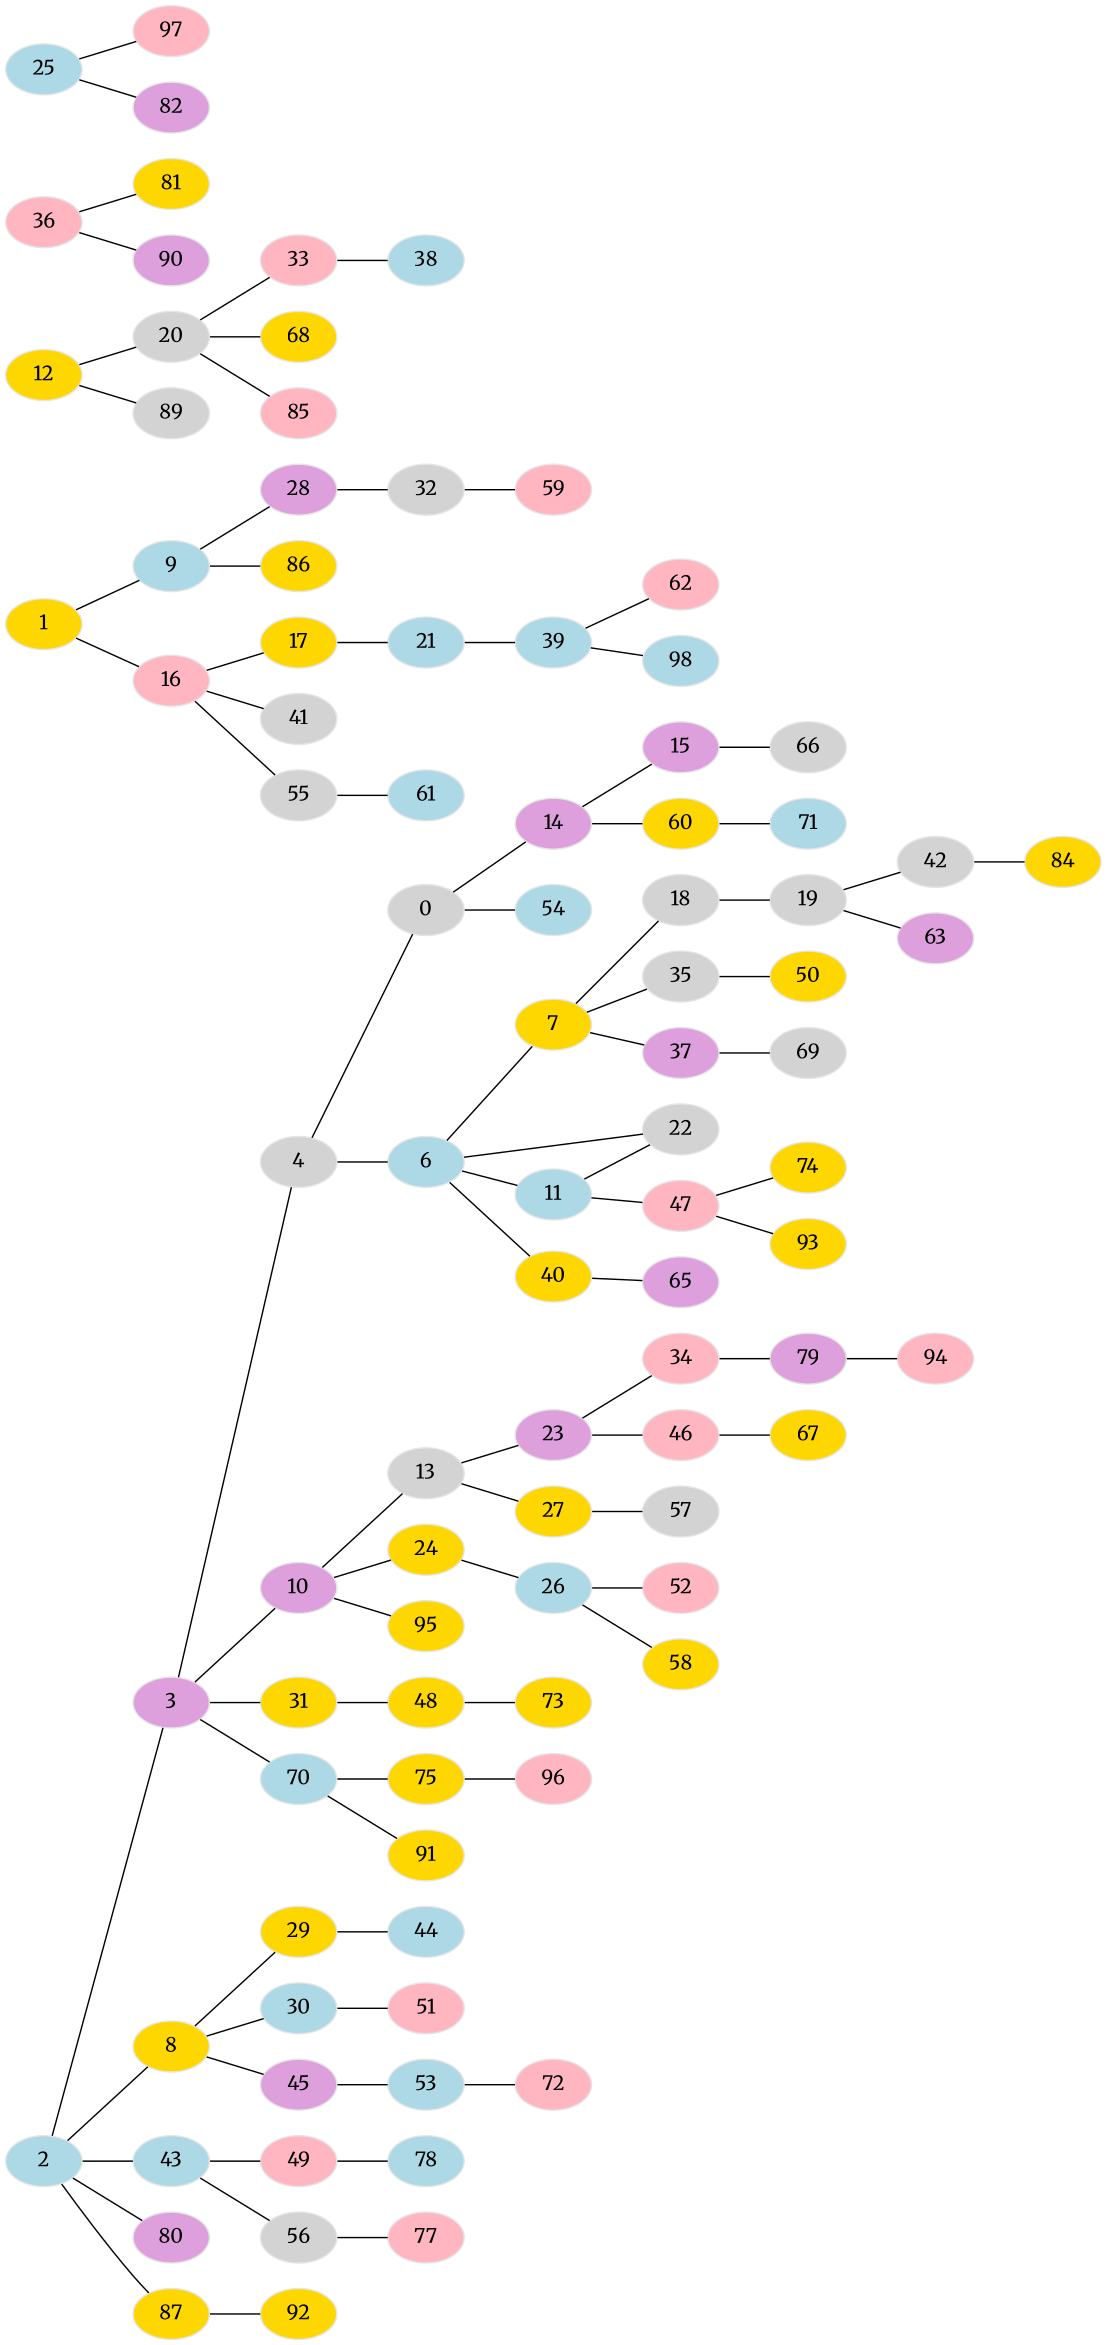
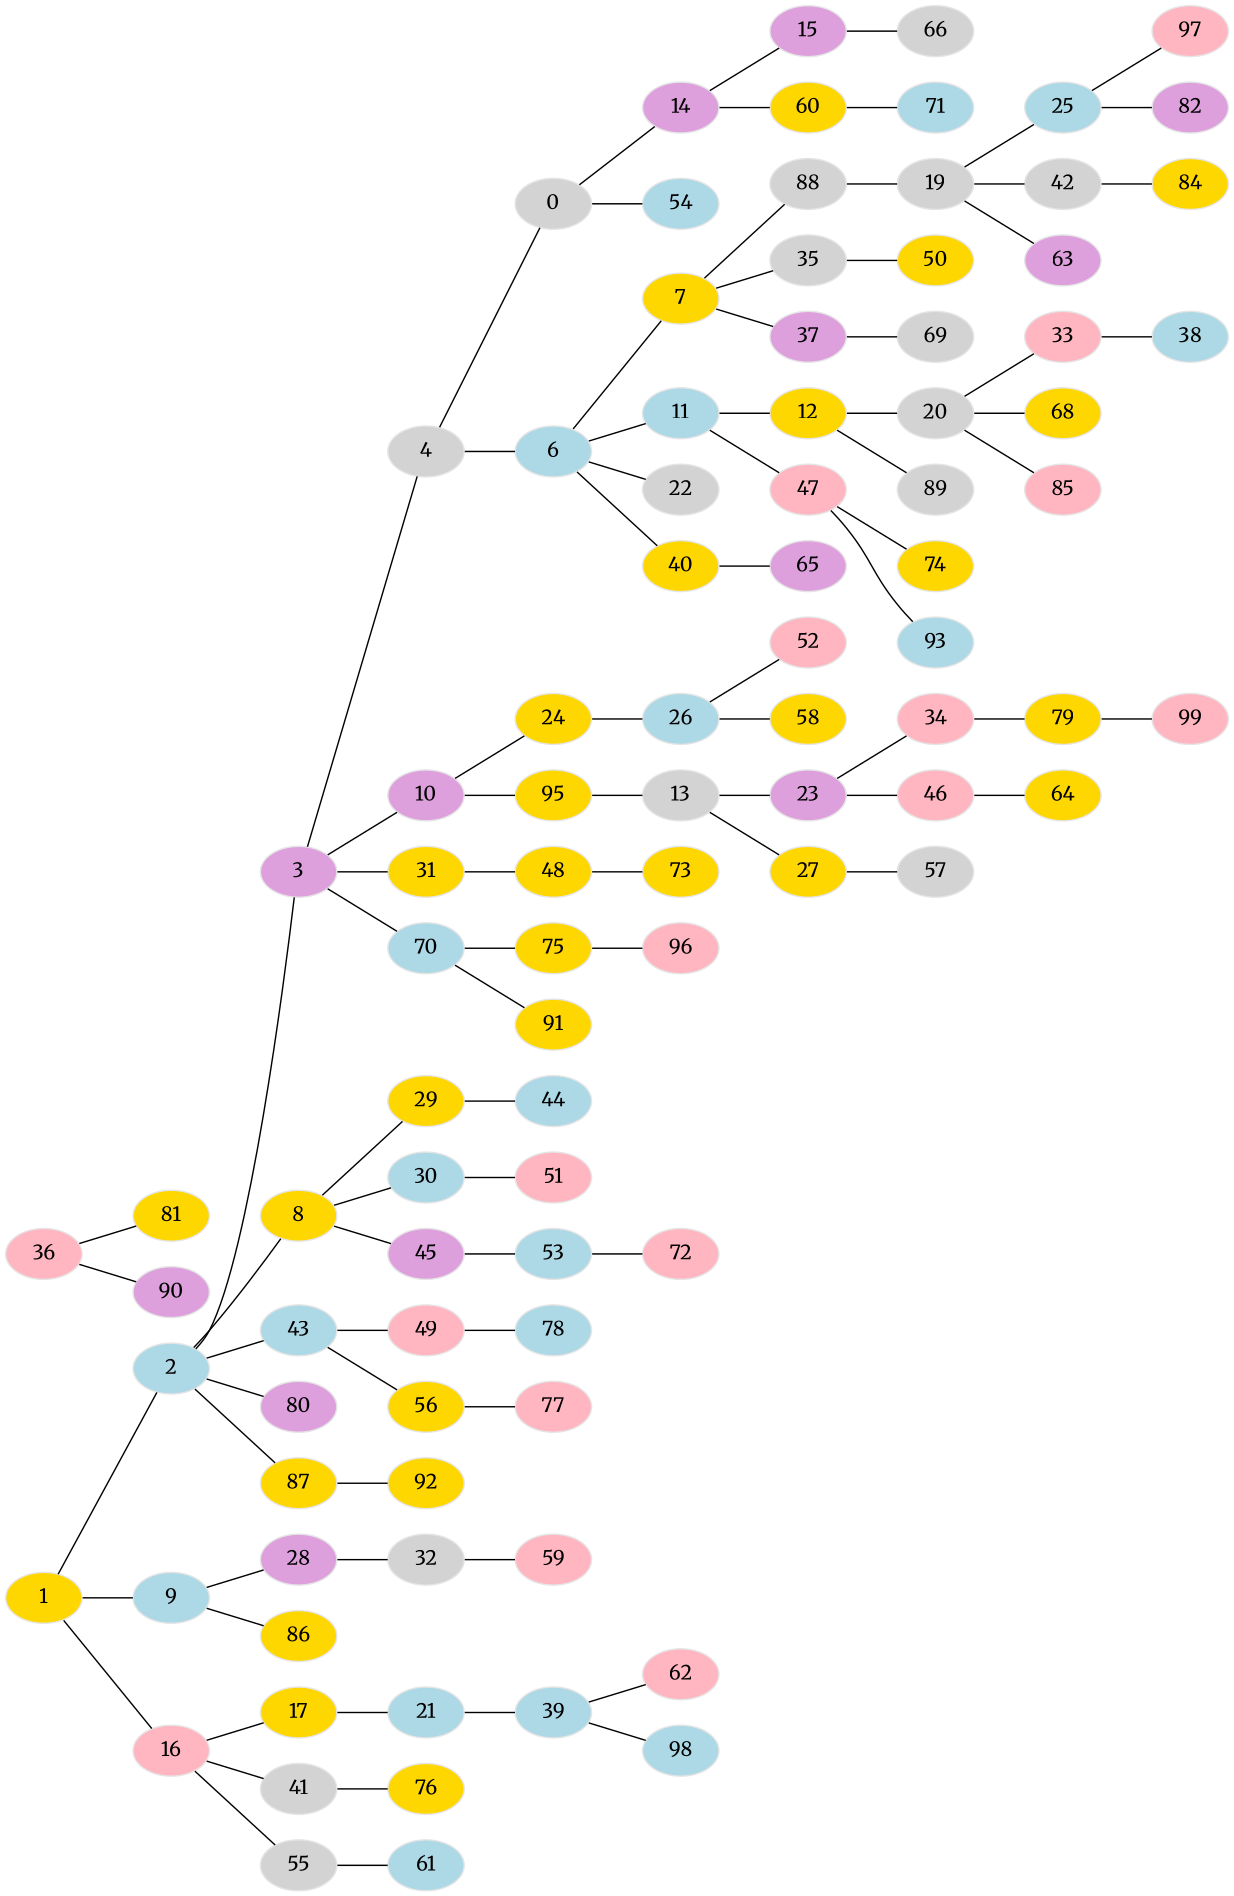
none -> (999, 146)
(681, 900) -> (808, 184)
(617, 1162) -> (745, 413)
(808, 1244) -> (935, 643)
(808, 1359) -> (1063, 719)
(935, 1359) -> (1190, 719)
(808, 1435) -> (1063, 795)
none -> (108, 1483)
(362, 1531) -> (617, 795)
none -> (426, 1789)
(299, 2238) -> (426, 1407)
